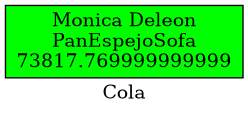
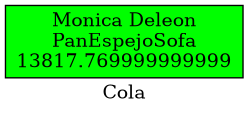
(124, 42) -> (124, 42)
